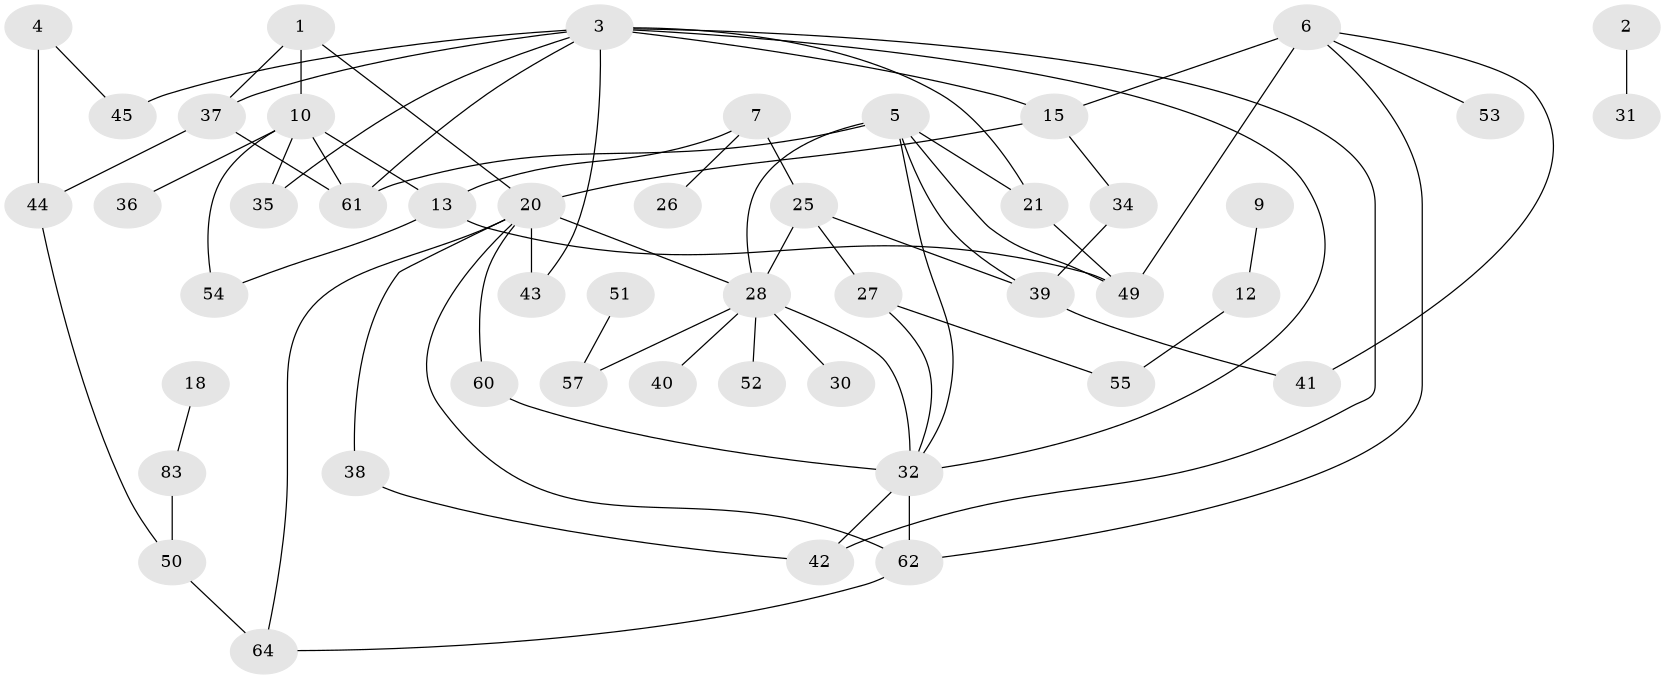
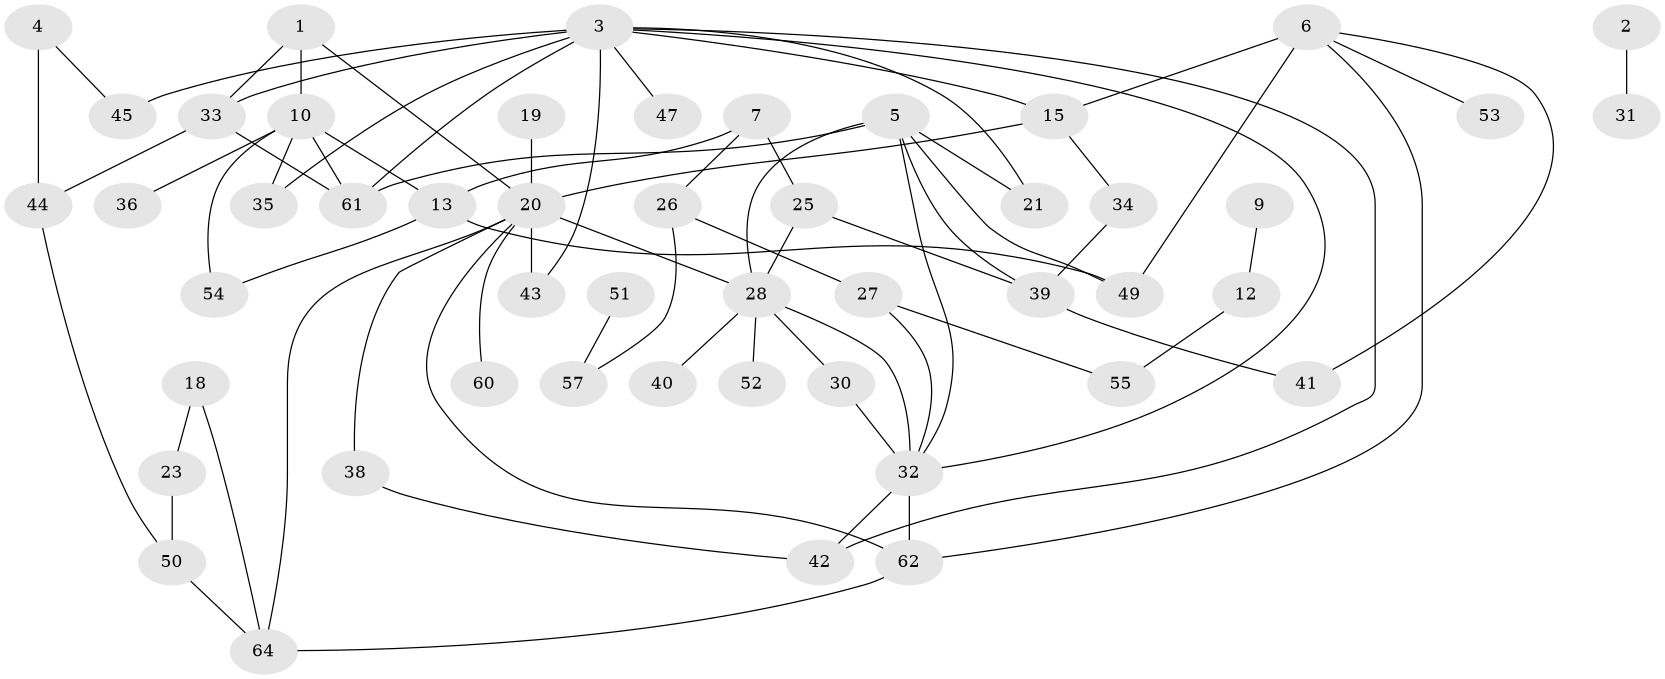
(212, 116) -> (212, 116)
none -> (531, 116)
none -> (668, 116)
(1077, 245) -> none
(840, 255) -> (786, 258)
(665, 339) -> (666, 314)
(691, 445) -> (875, 429)
(172, 473) -> (172, 473)
none -> (234, 517)
